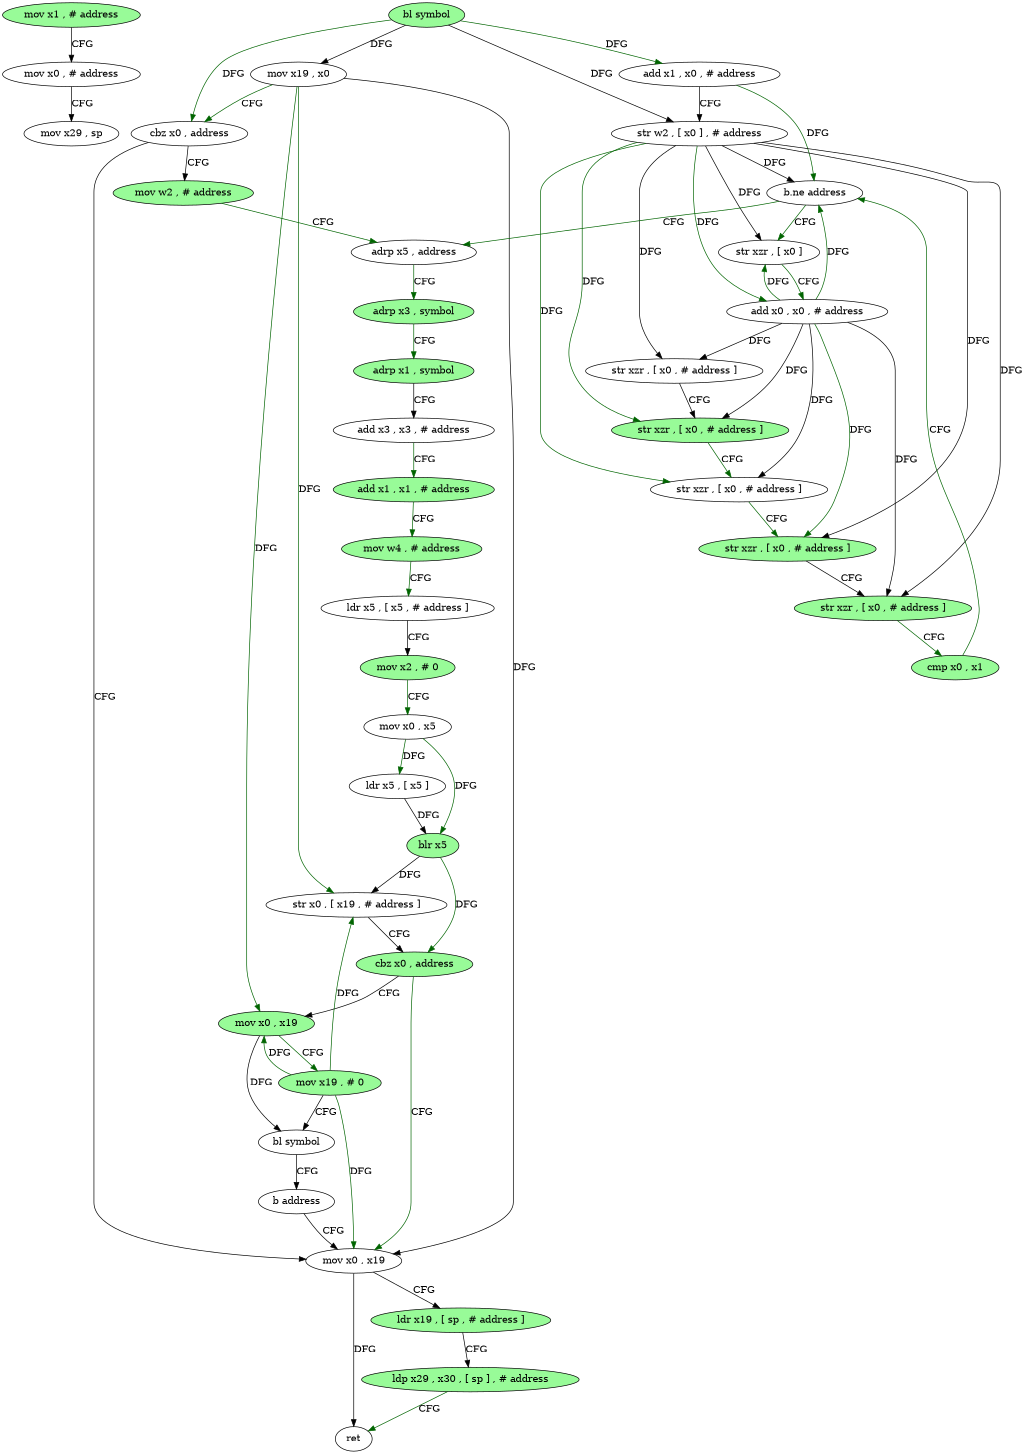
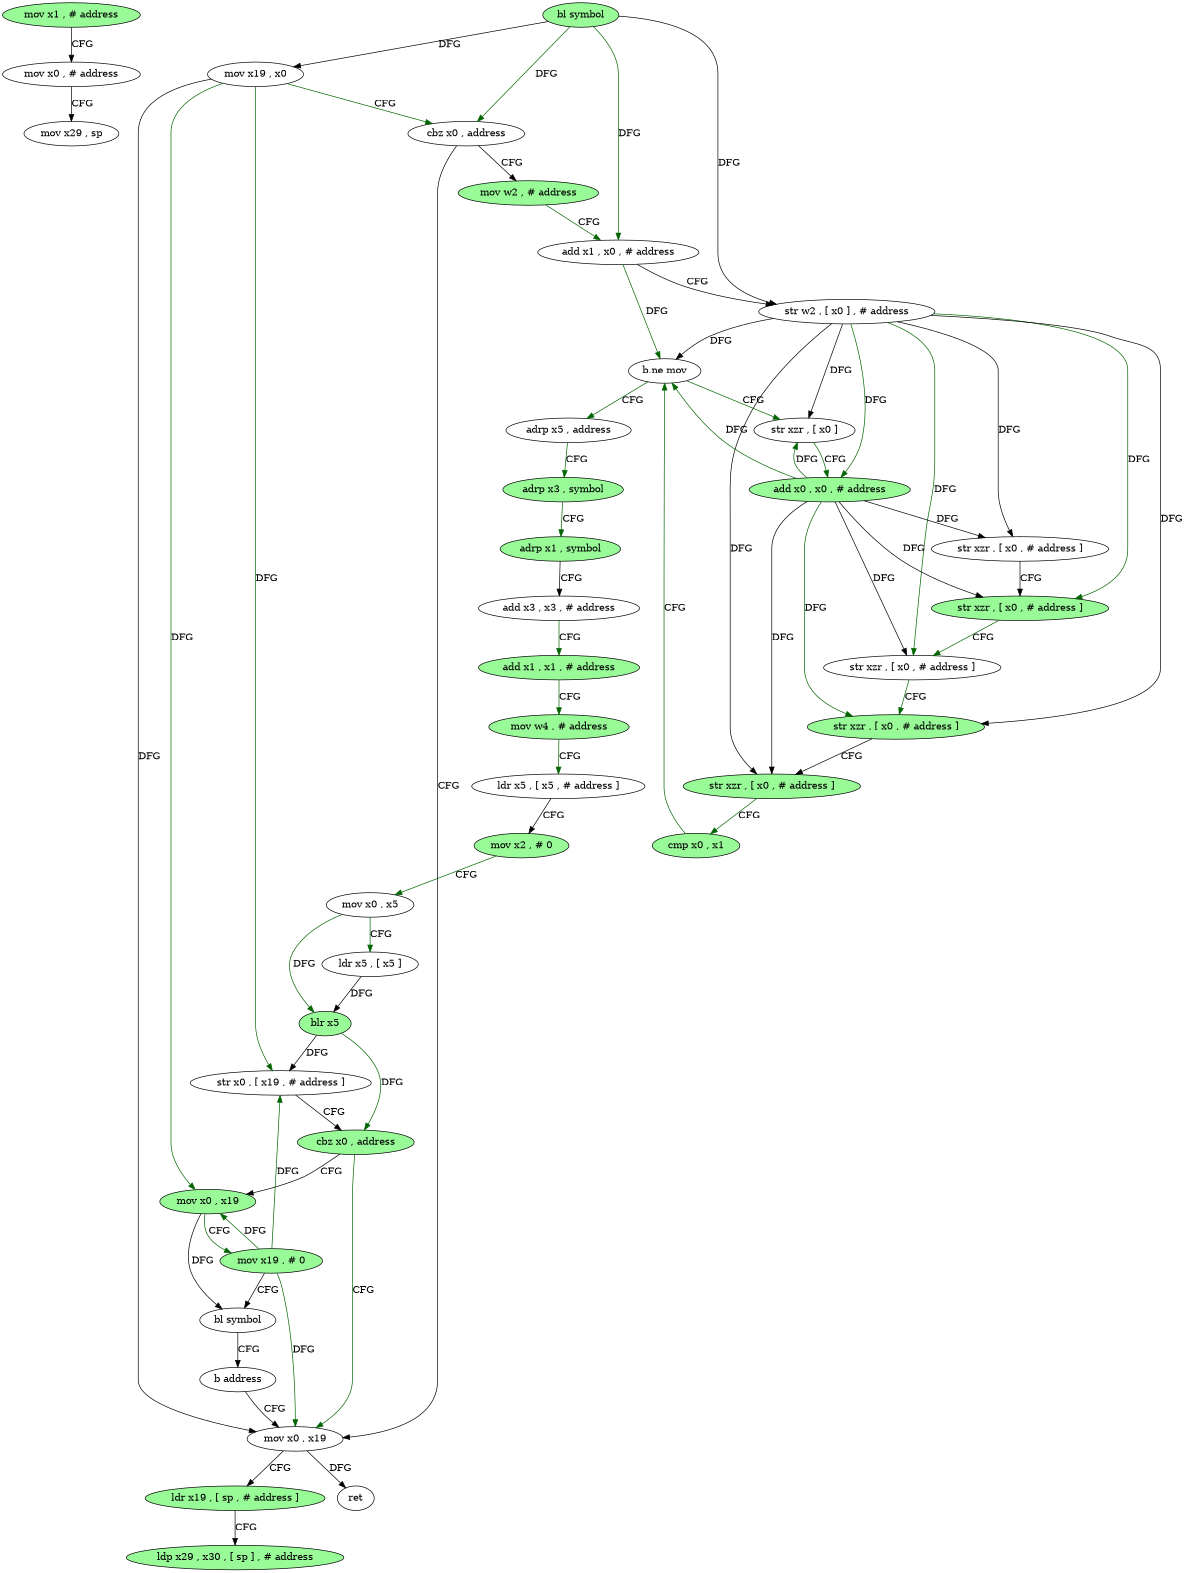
(815, 193) -> (665, 371)
(292, 221) -> (570, 221)
(807, 312) -> (830, 490)
(414, 757) -> (381, 935)
(411, 1410) -> none
